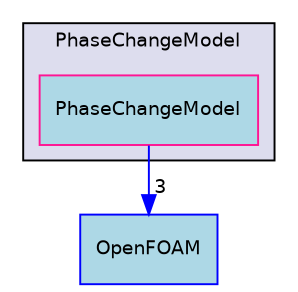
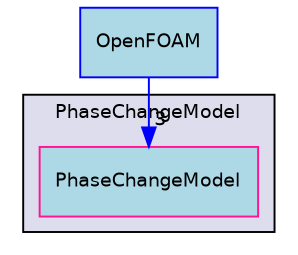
(149, 173) -> (149, 106)
